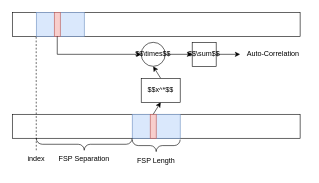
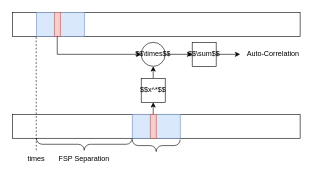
(161, 90) -> (153, 90)
(36, 159) -> (36, 159)
(156, 161) -> none
